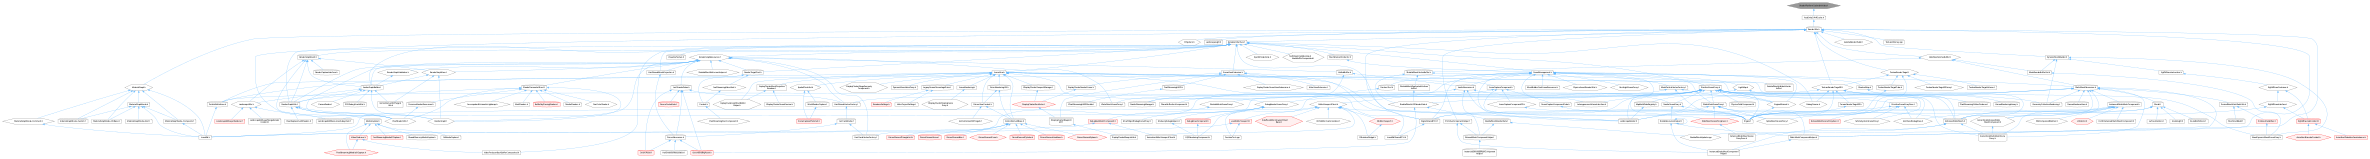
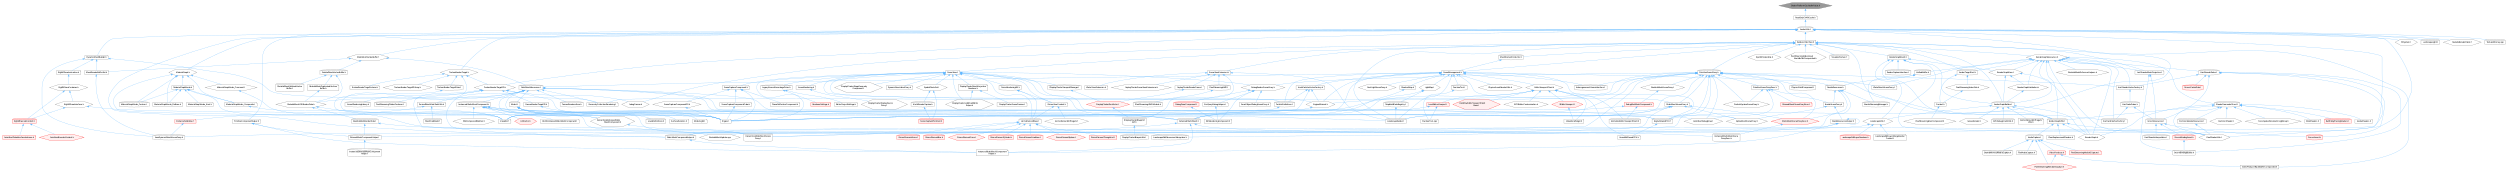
(1543, 88) -> none
(414, 89) -> (2017, 80)
(230, 121) -> (1855, 137)
none -> (2184, 153)
